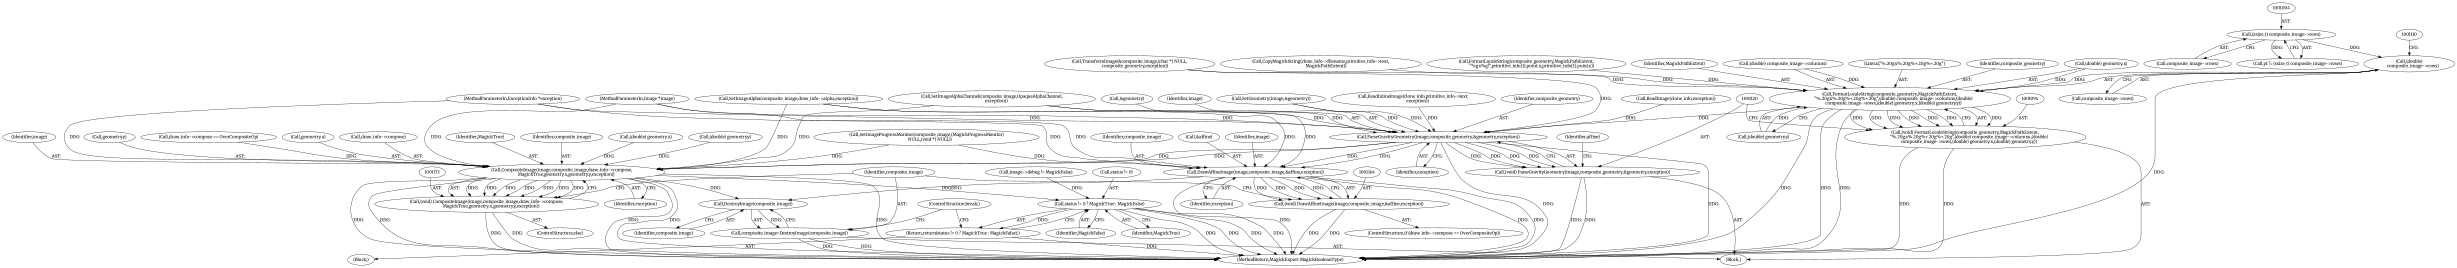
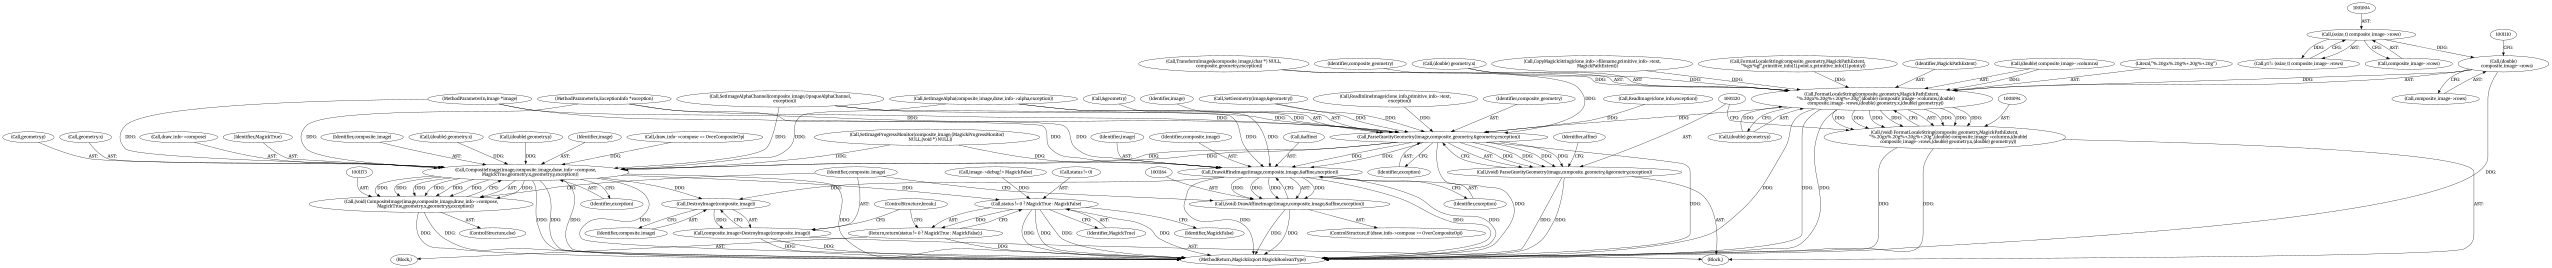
(1080, 219) -> none
